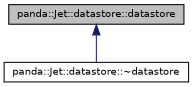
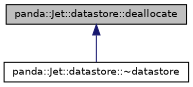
(96, 14) -> (96, 14)
